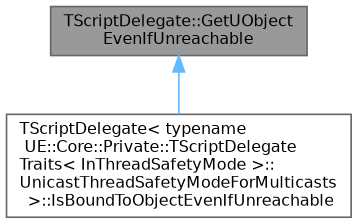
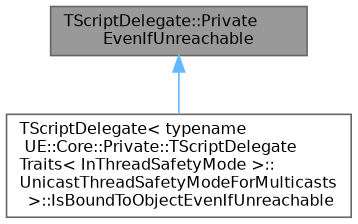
(179, 31) -> (179, 31)
